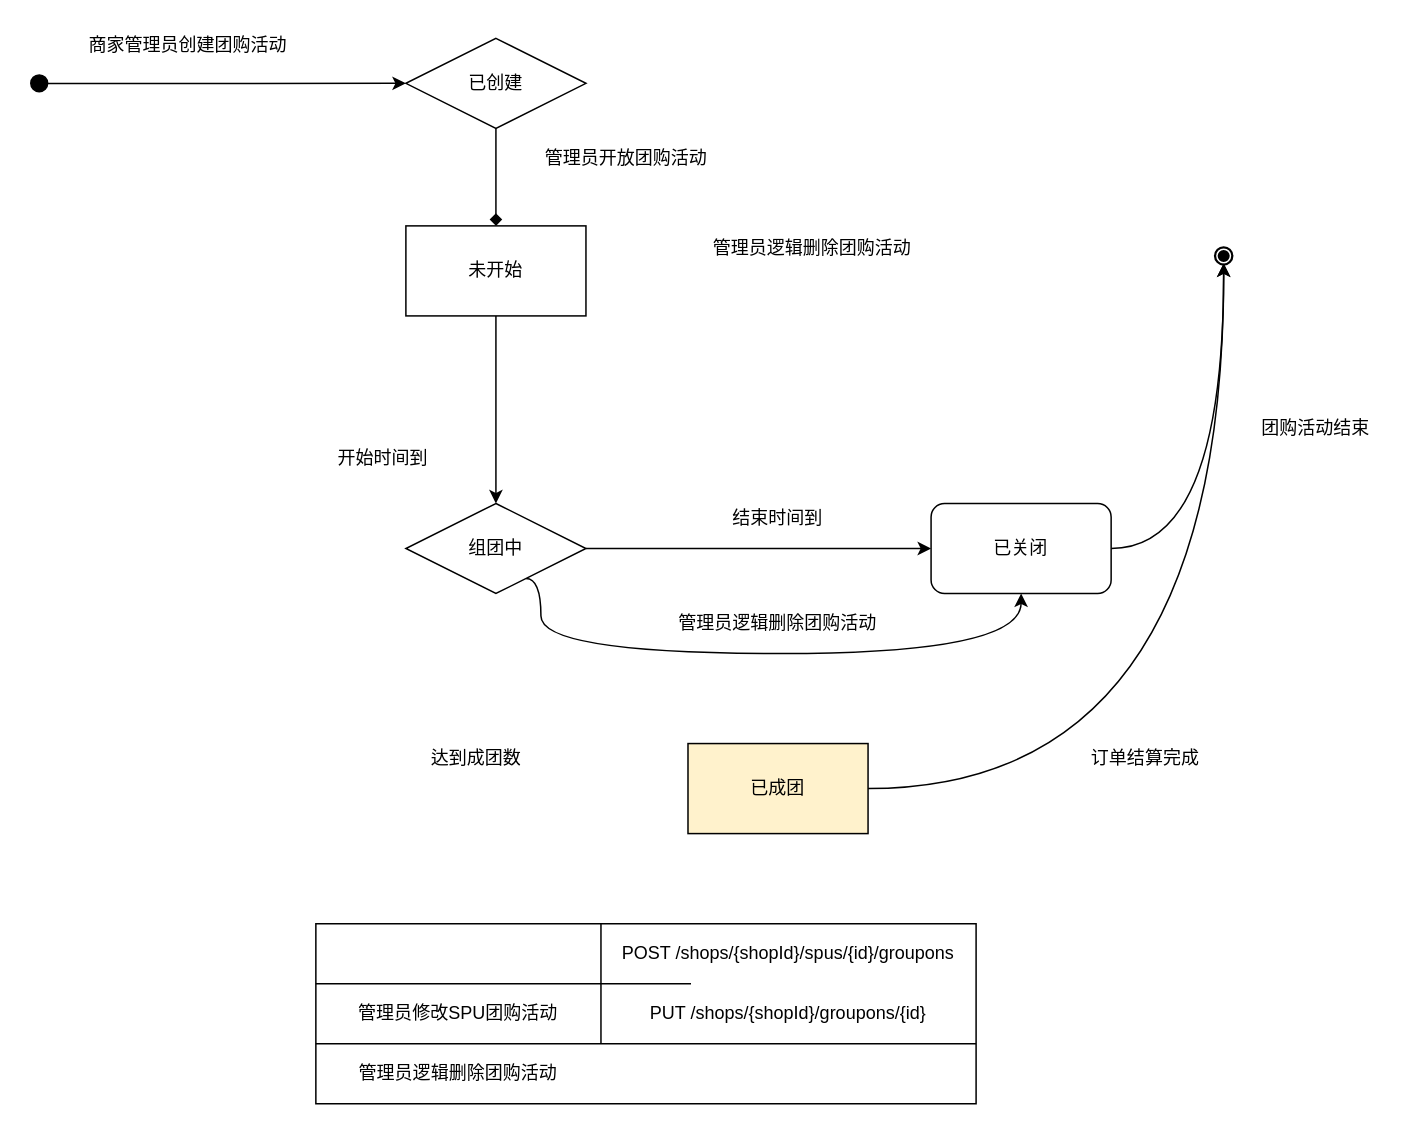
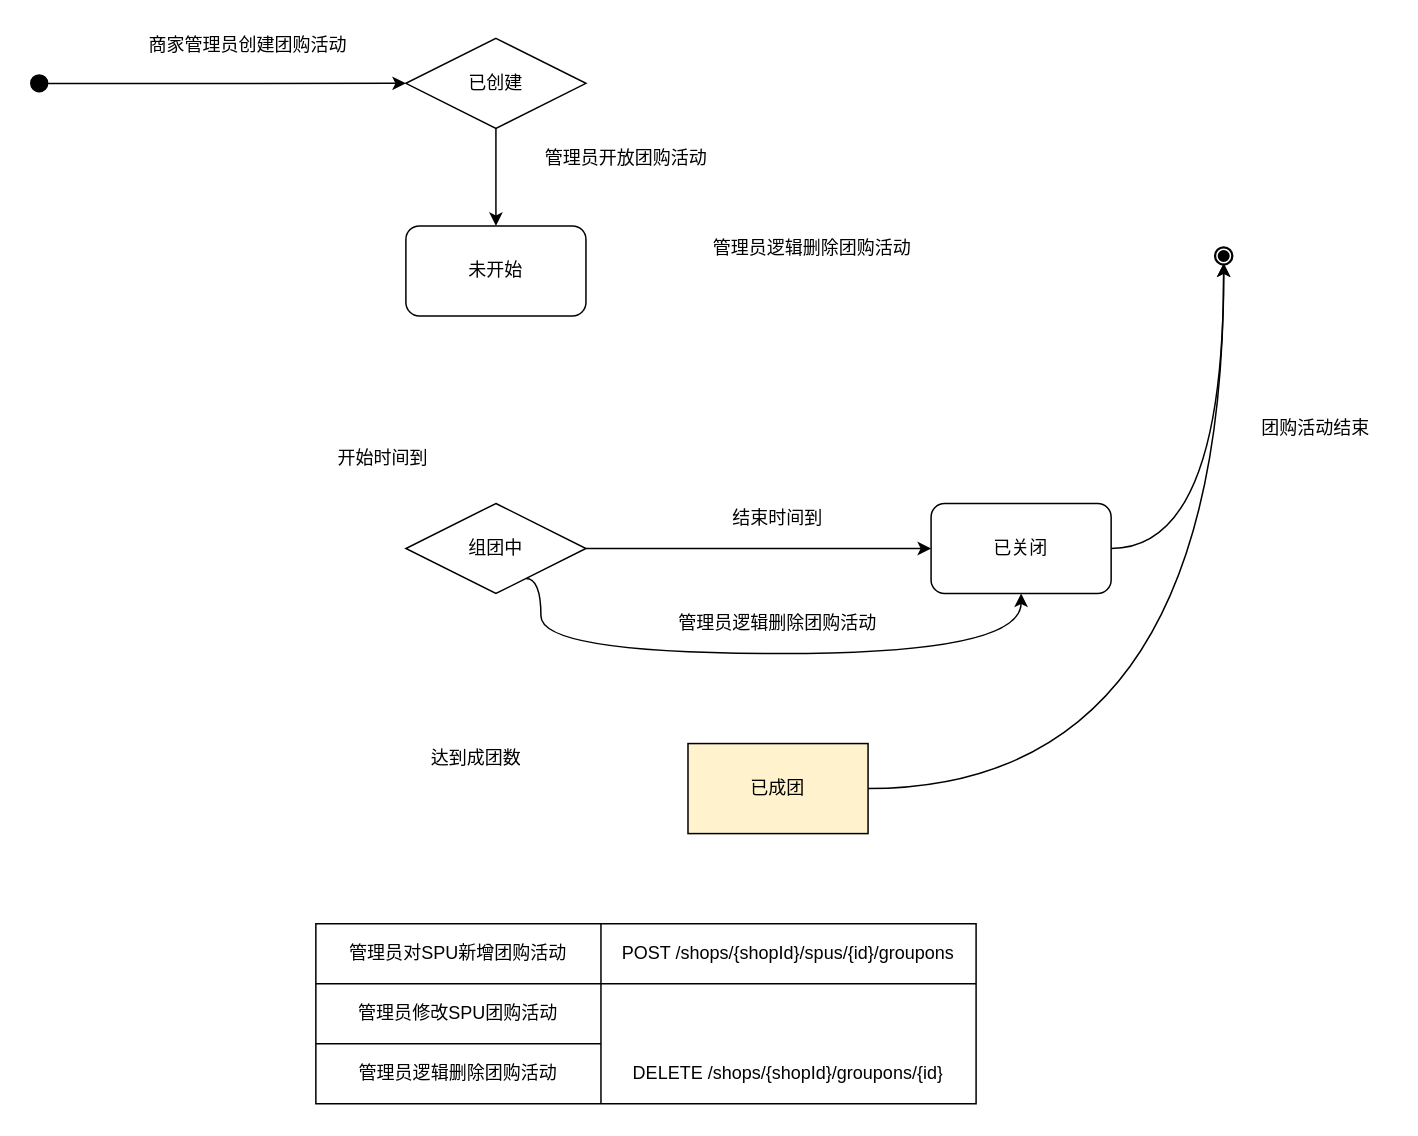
(188, 46) -> (248, 46)
(496, 213) -> (496, 214)
(496, 271) -> (496, 271)
(496, 404) -> none
(1145, 758) -> none
none -> (458, 953)
(788, 1013) -> none
none -> (788, 1073)
